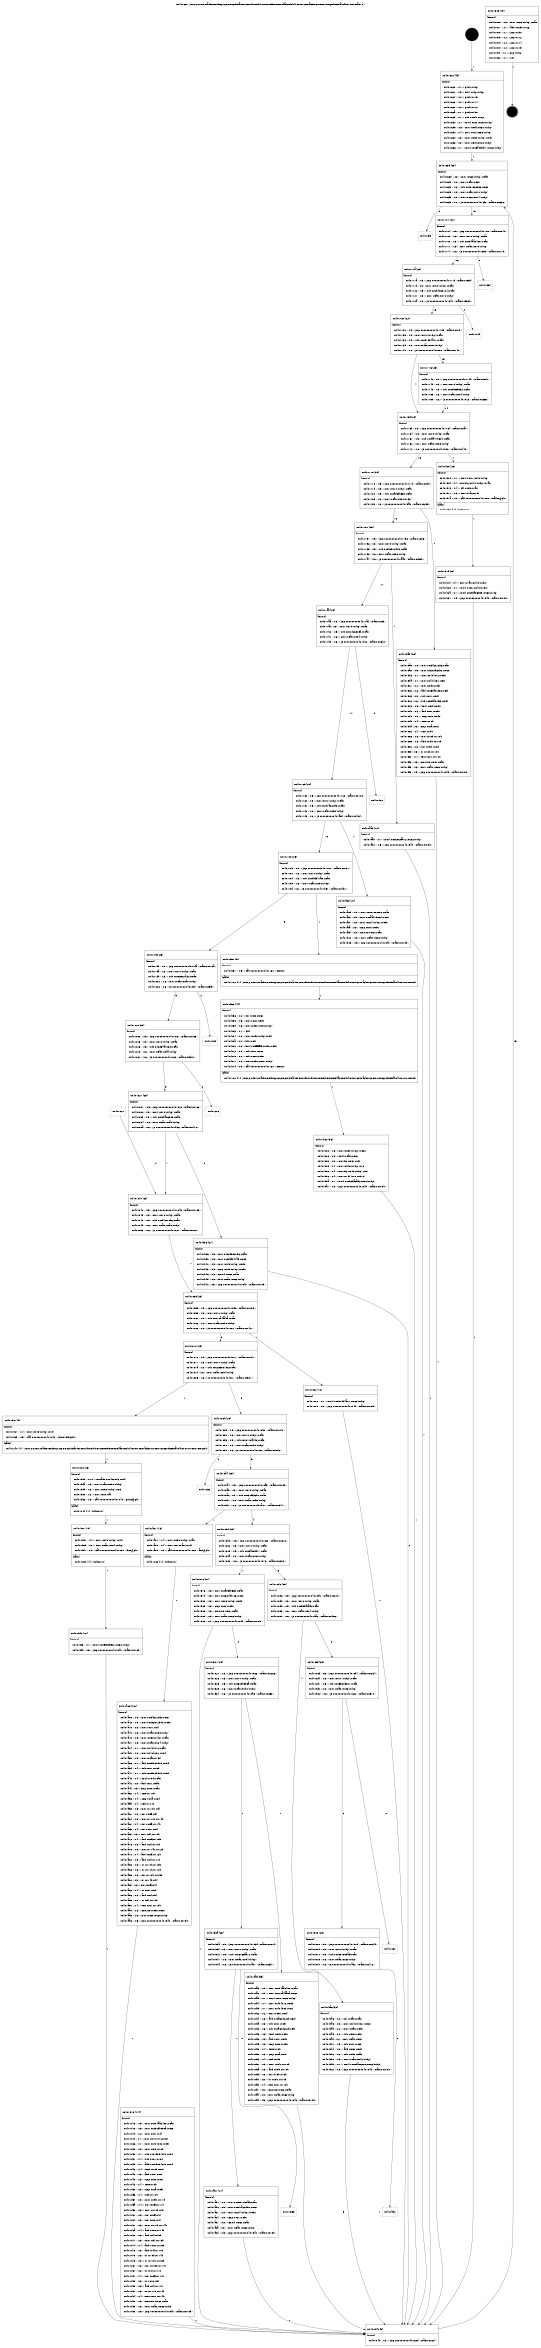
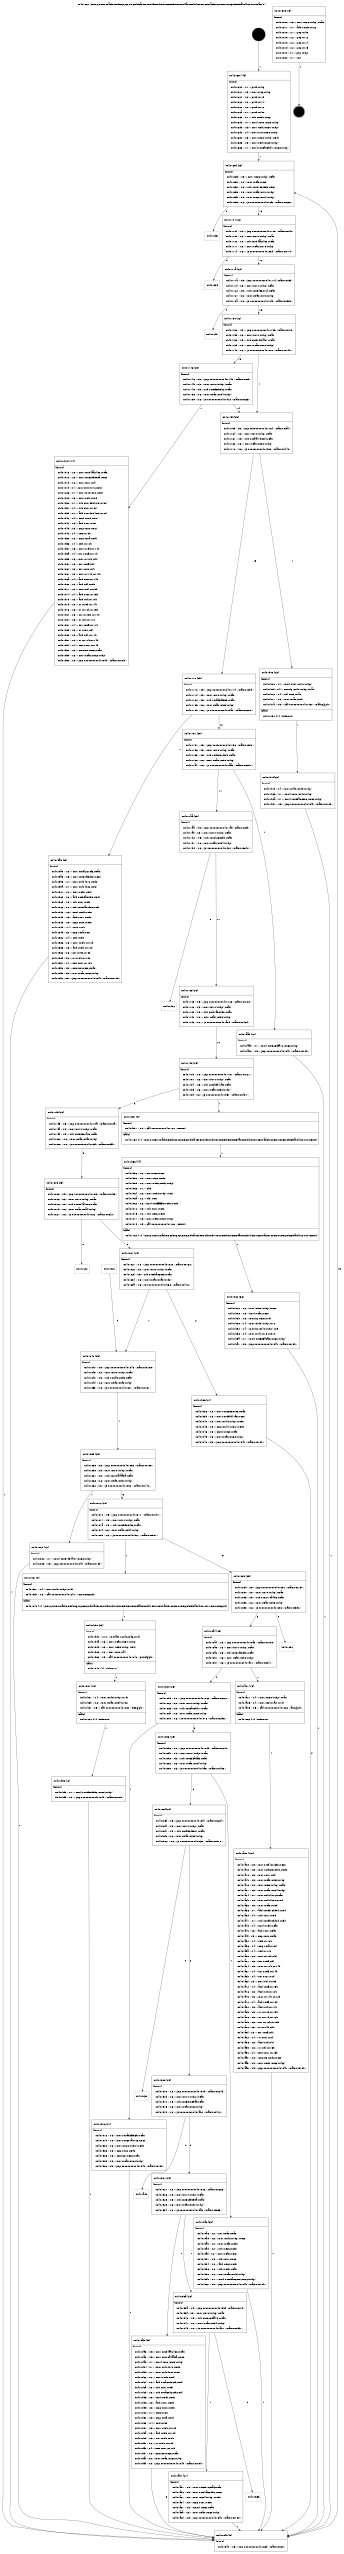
none -> (166, 456)
(374, 922) -> none
(210, 1041) -> none
(235, 1641) -> (189, 2144)
